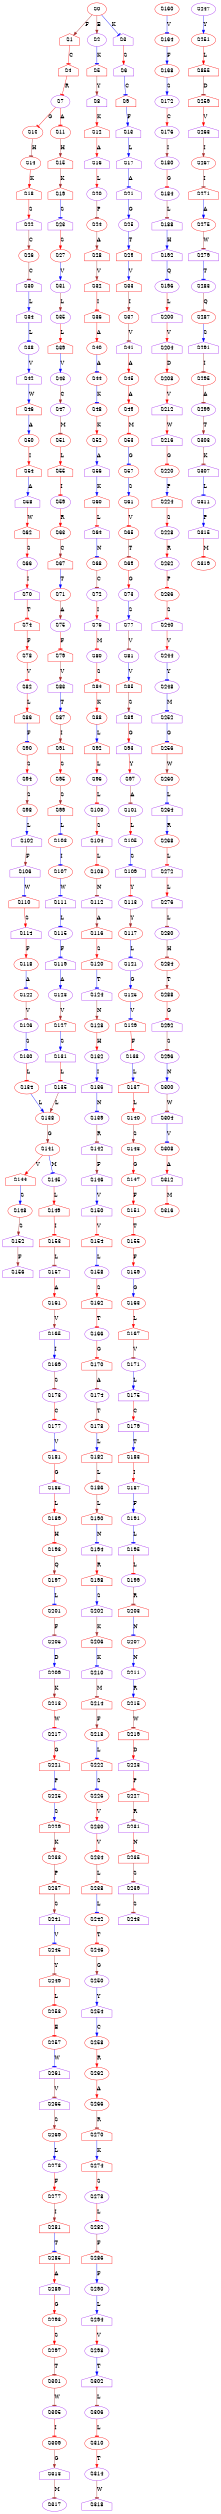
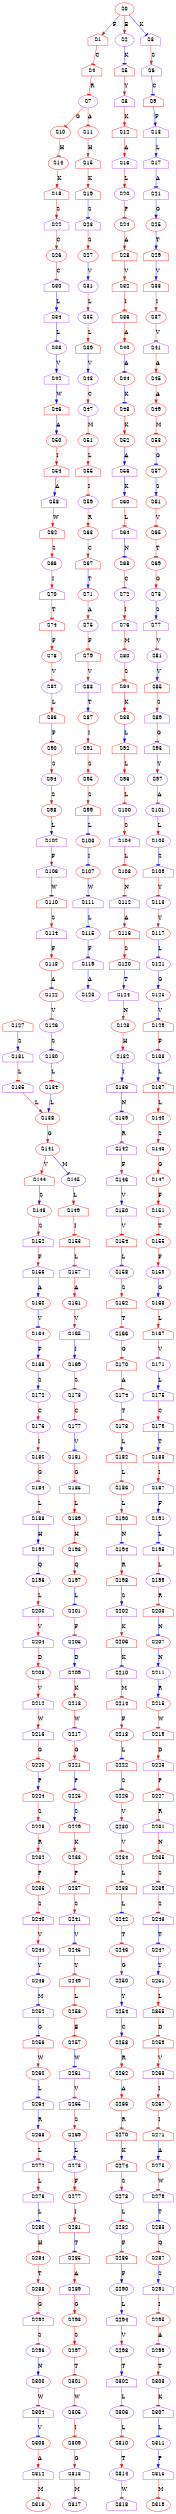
(129, 225) -> (156, 225)
(129, 731) -> (157, 732)
(167, 917) -> (38, 2211)
(97, 978) -> (124, 977)
(60, 1009) -> none
none -> (38, 1286)
none -> (158, 1933)
